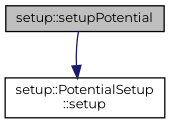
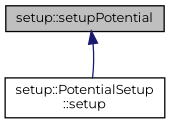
(77, 48) -> (94, 61)
